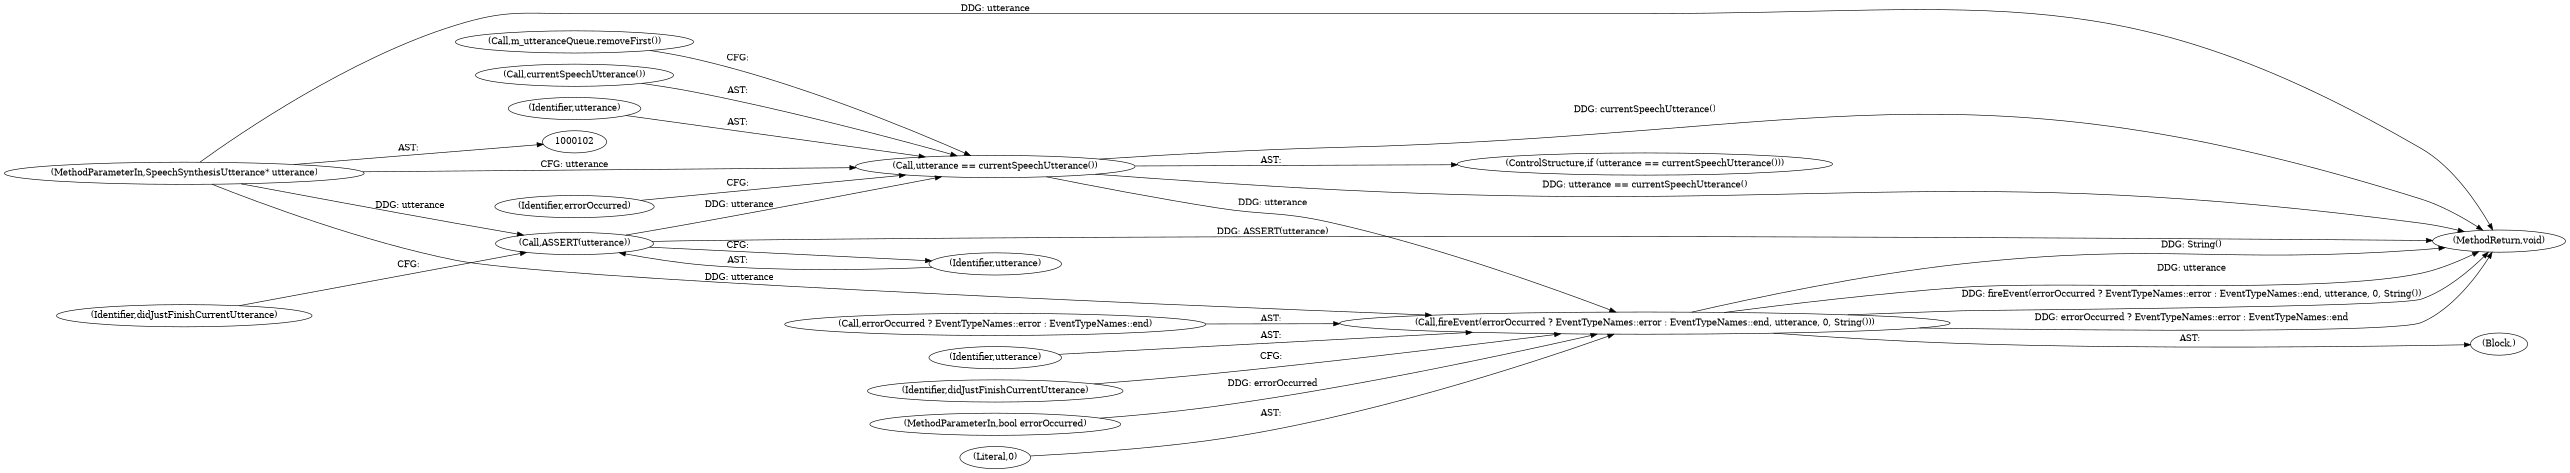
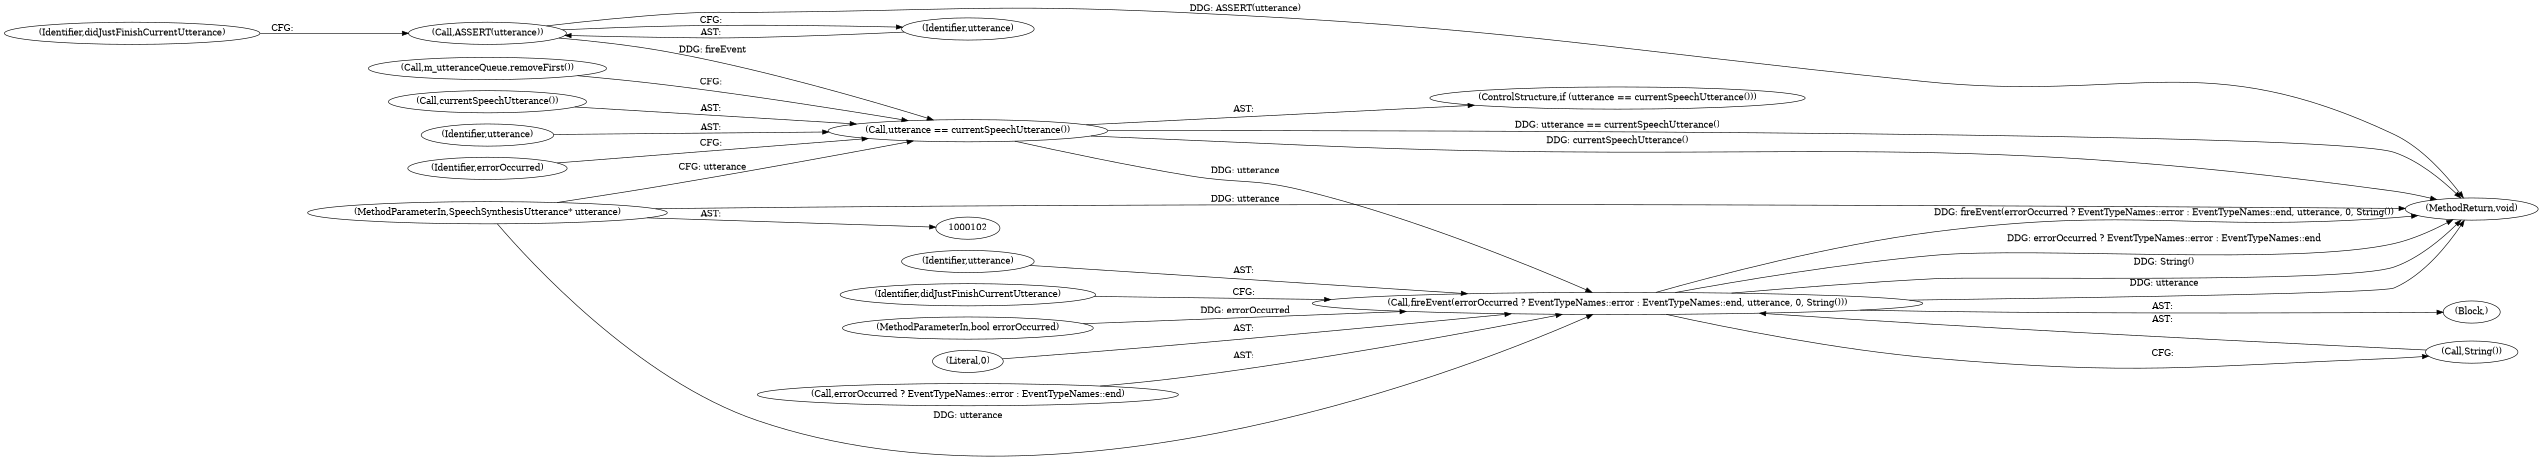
(739, 205) -> (712, 50)
(379, 209) -> none
none -> (2472, 352)
